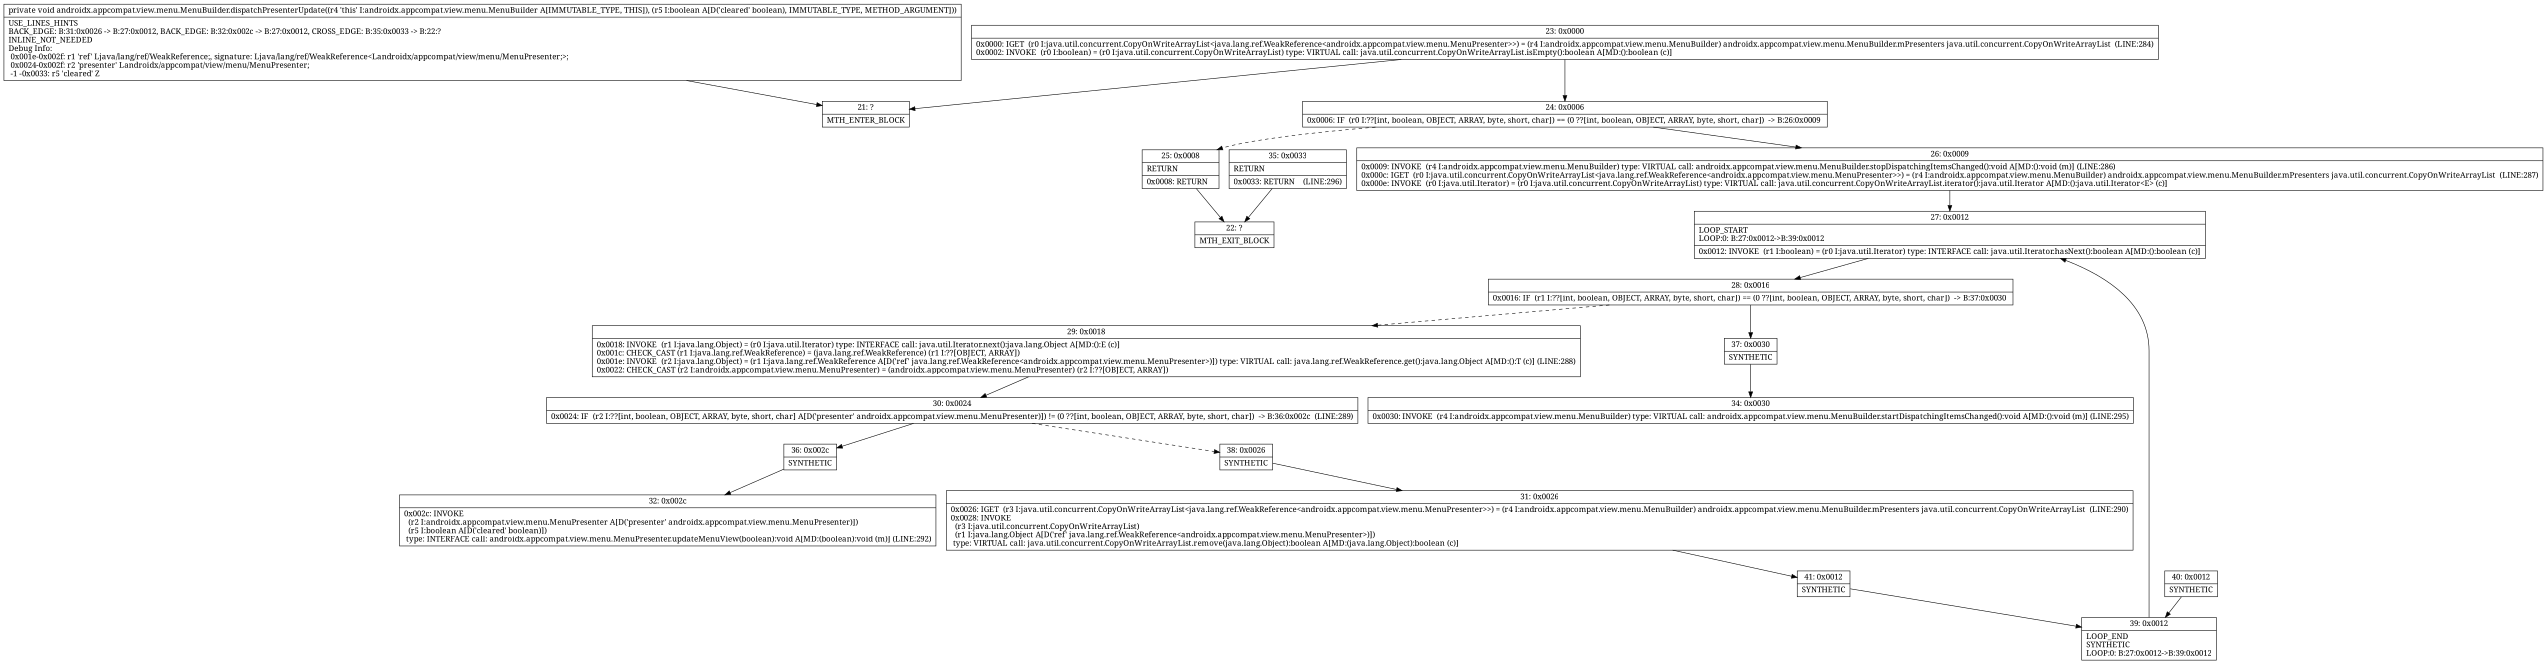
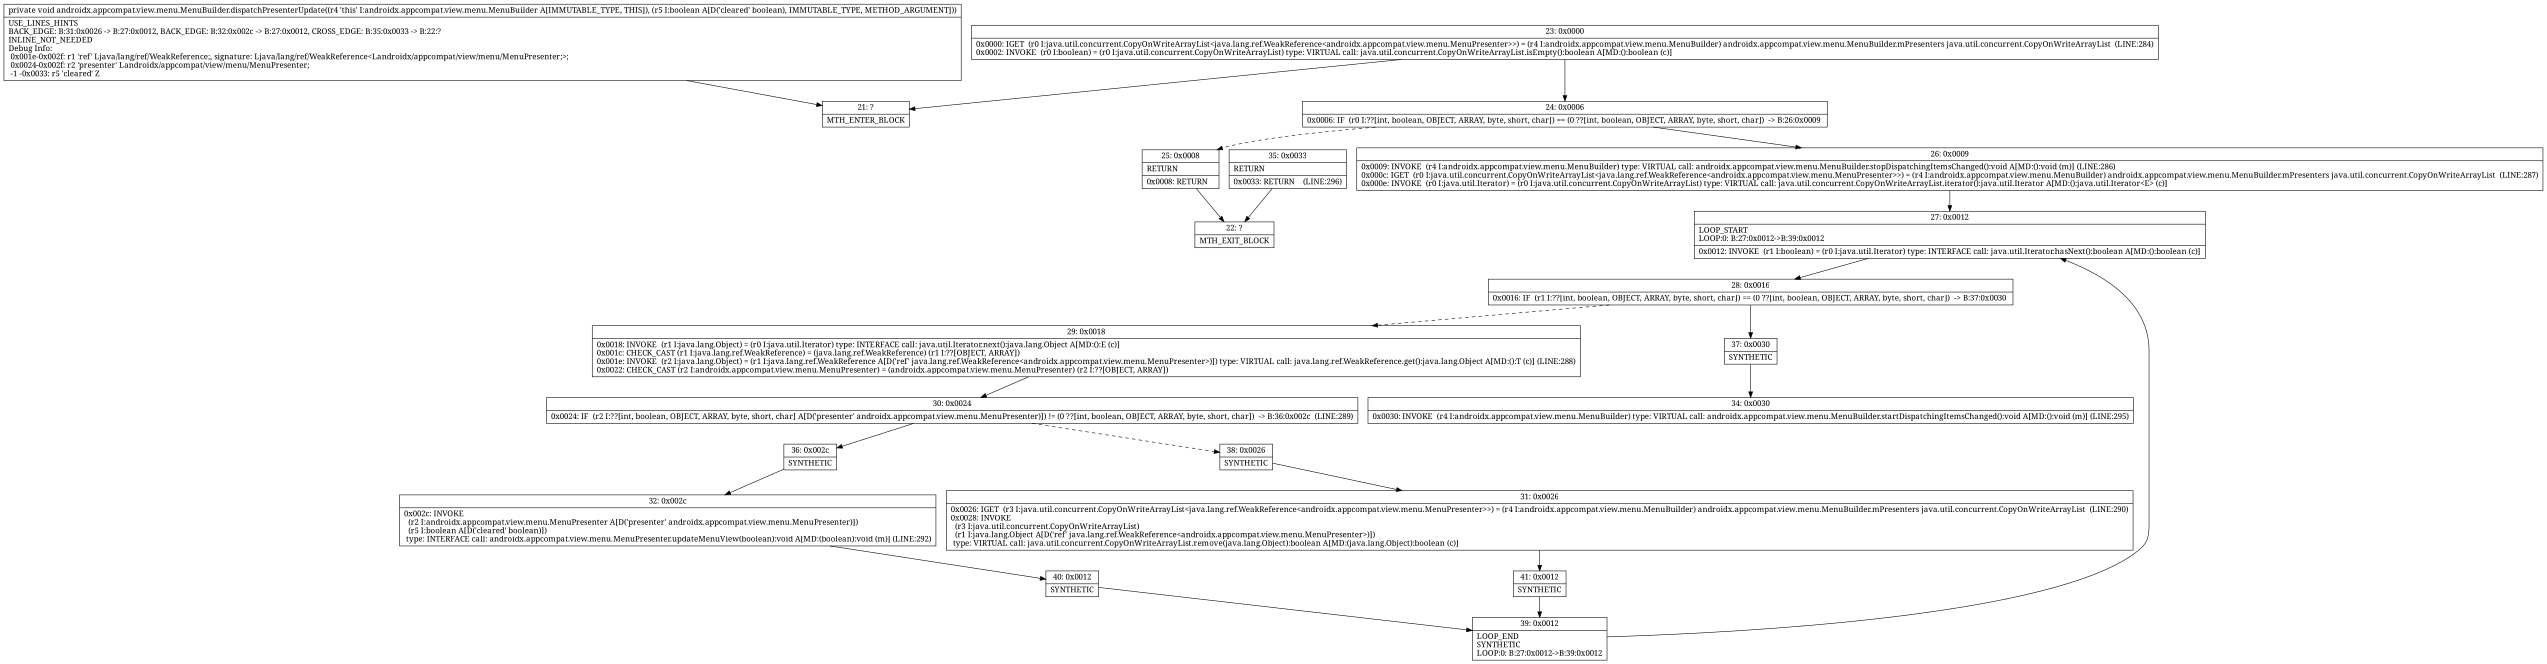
none -> (935, 562)
